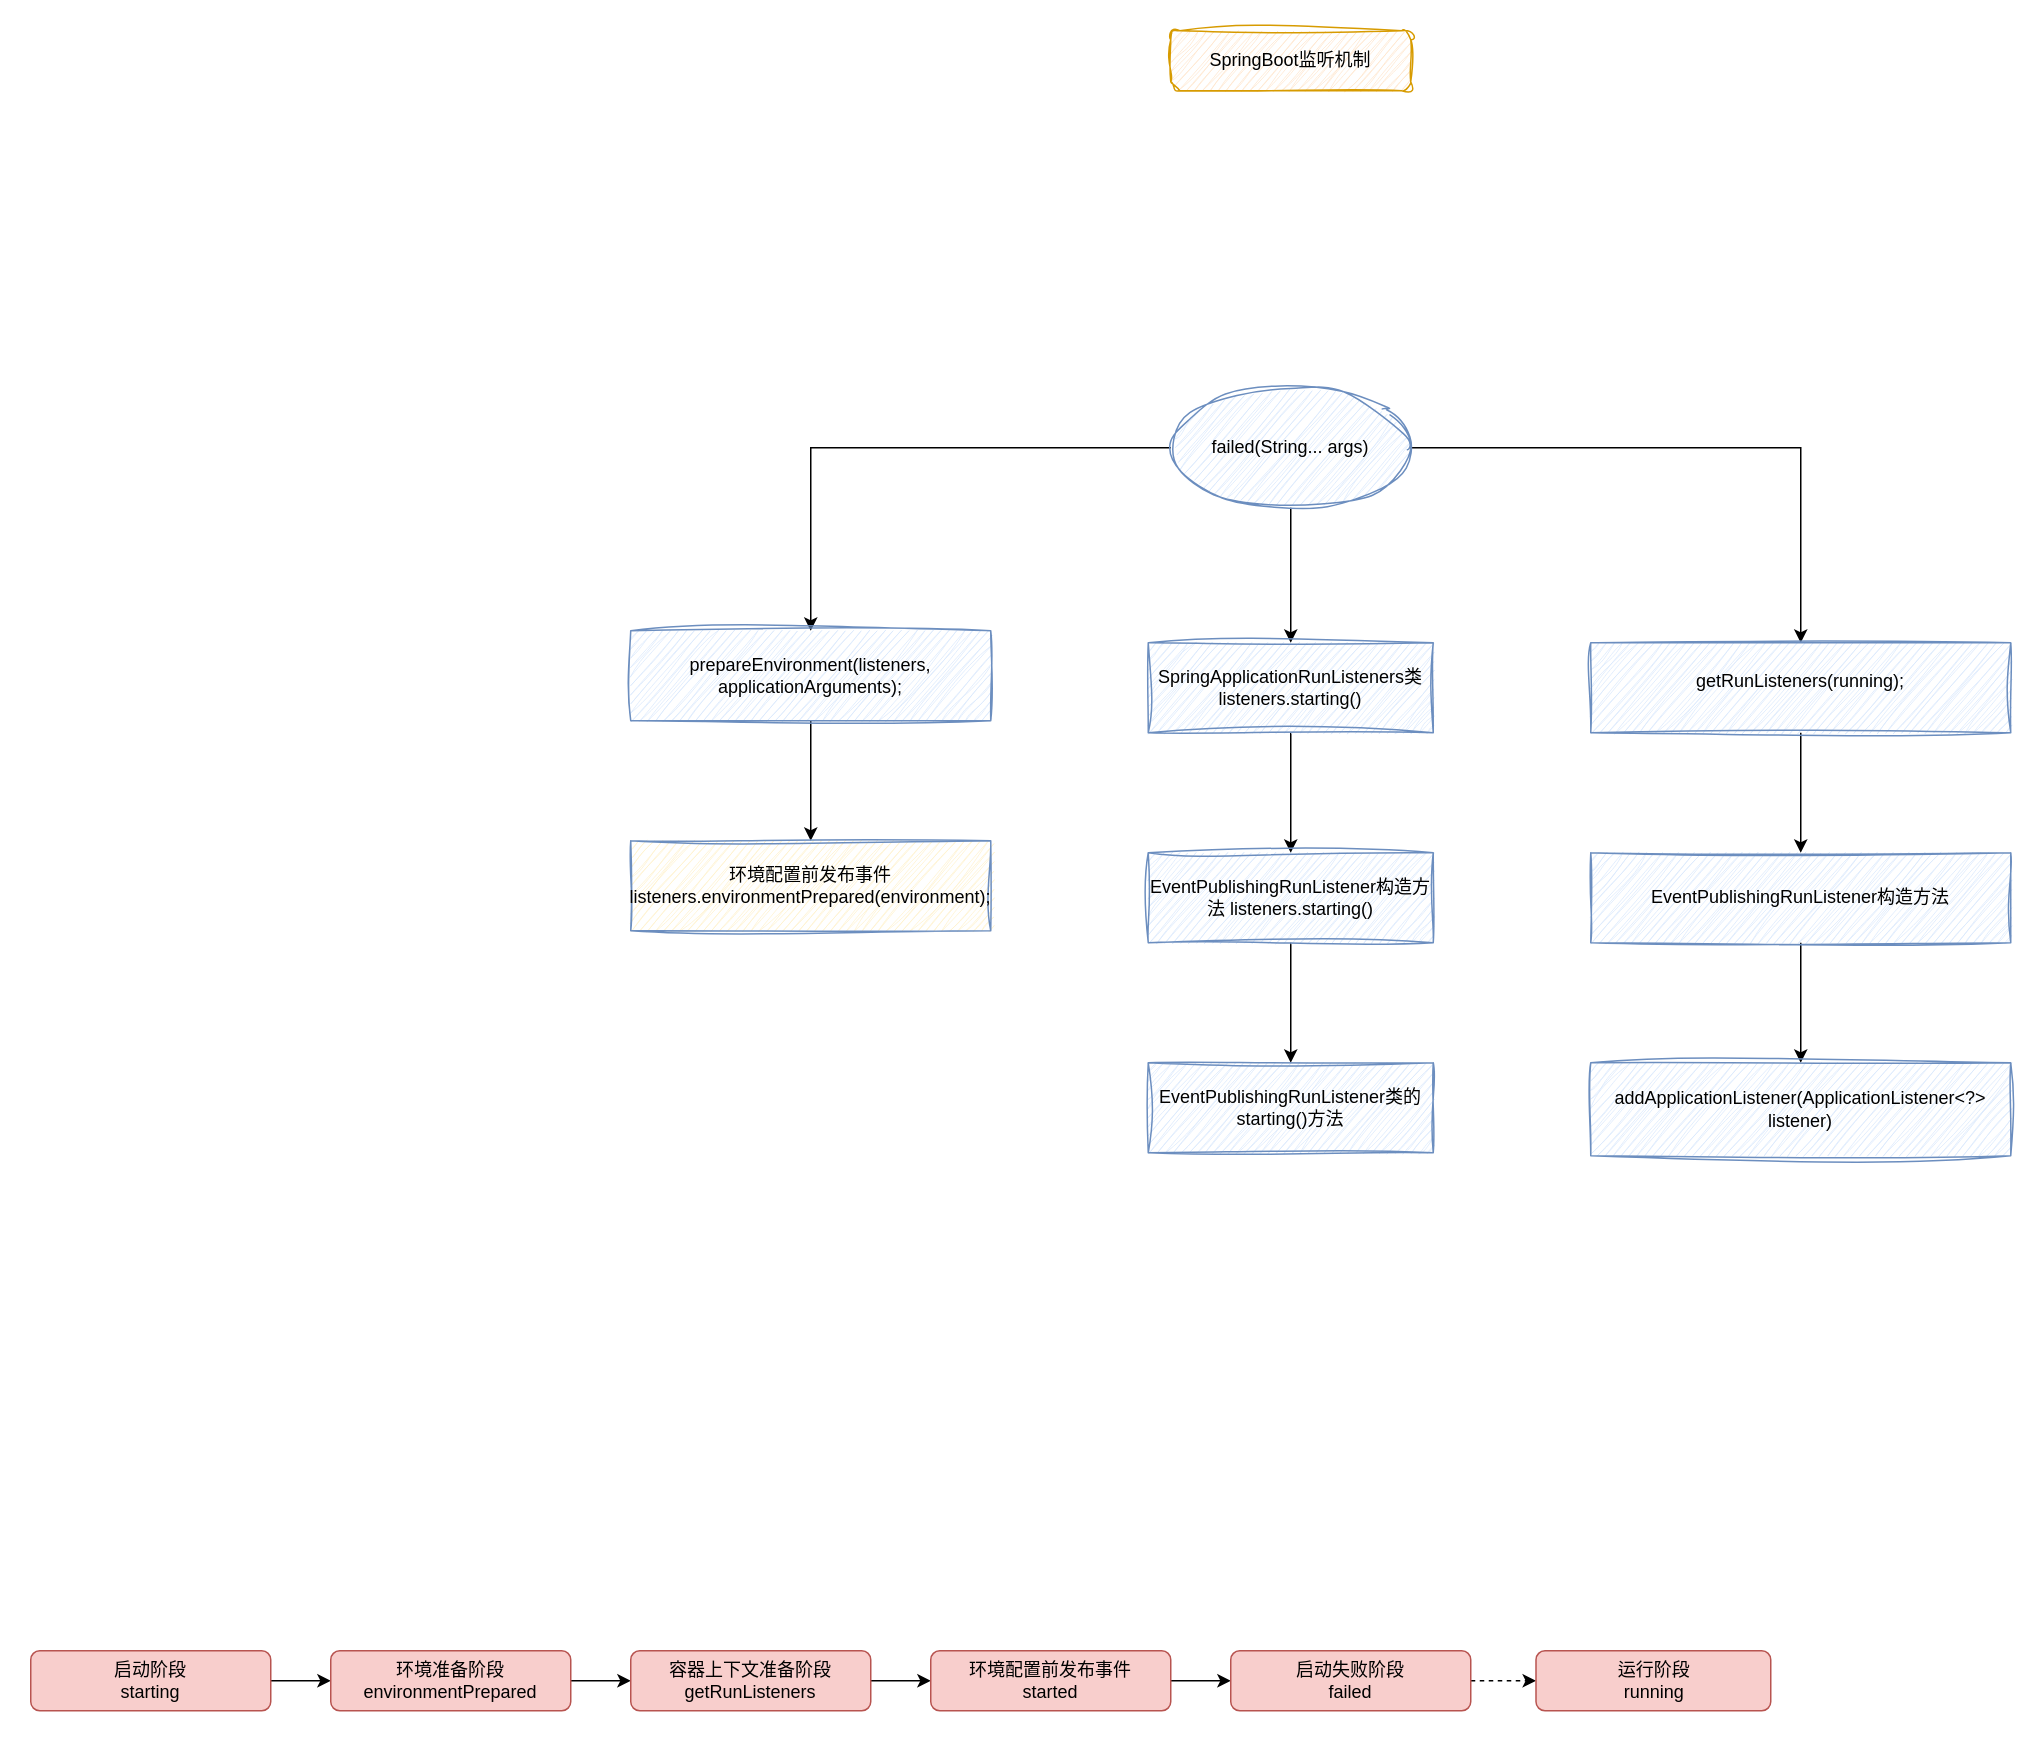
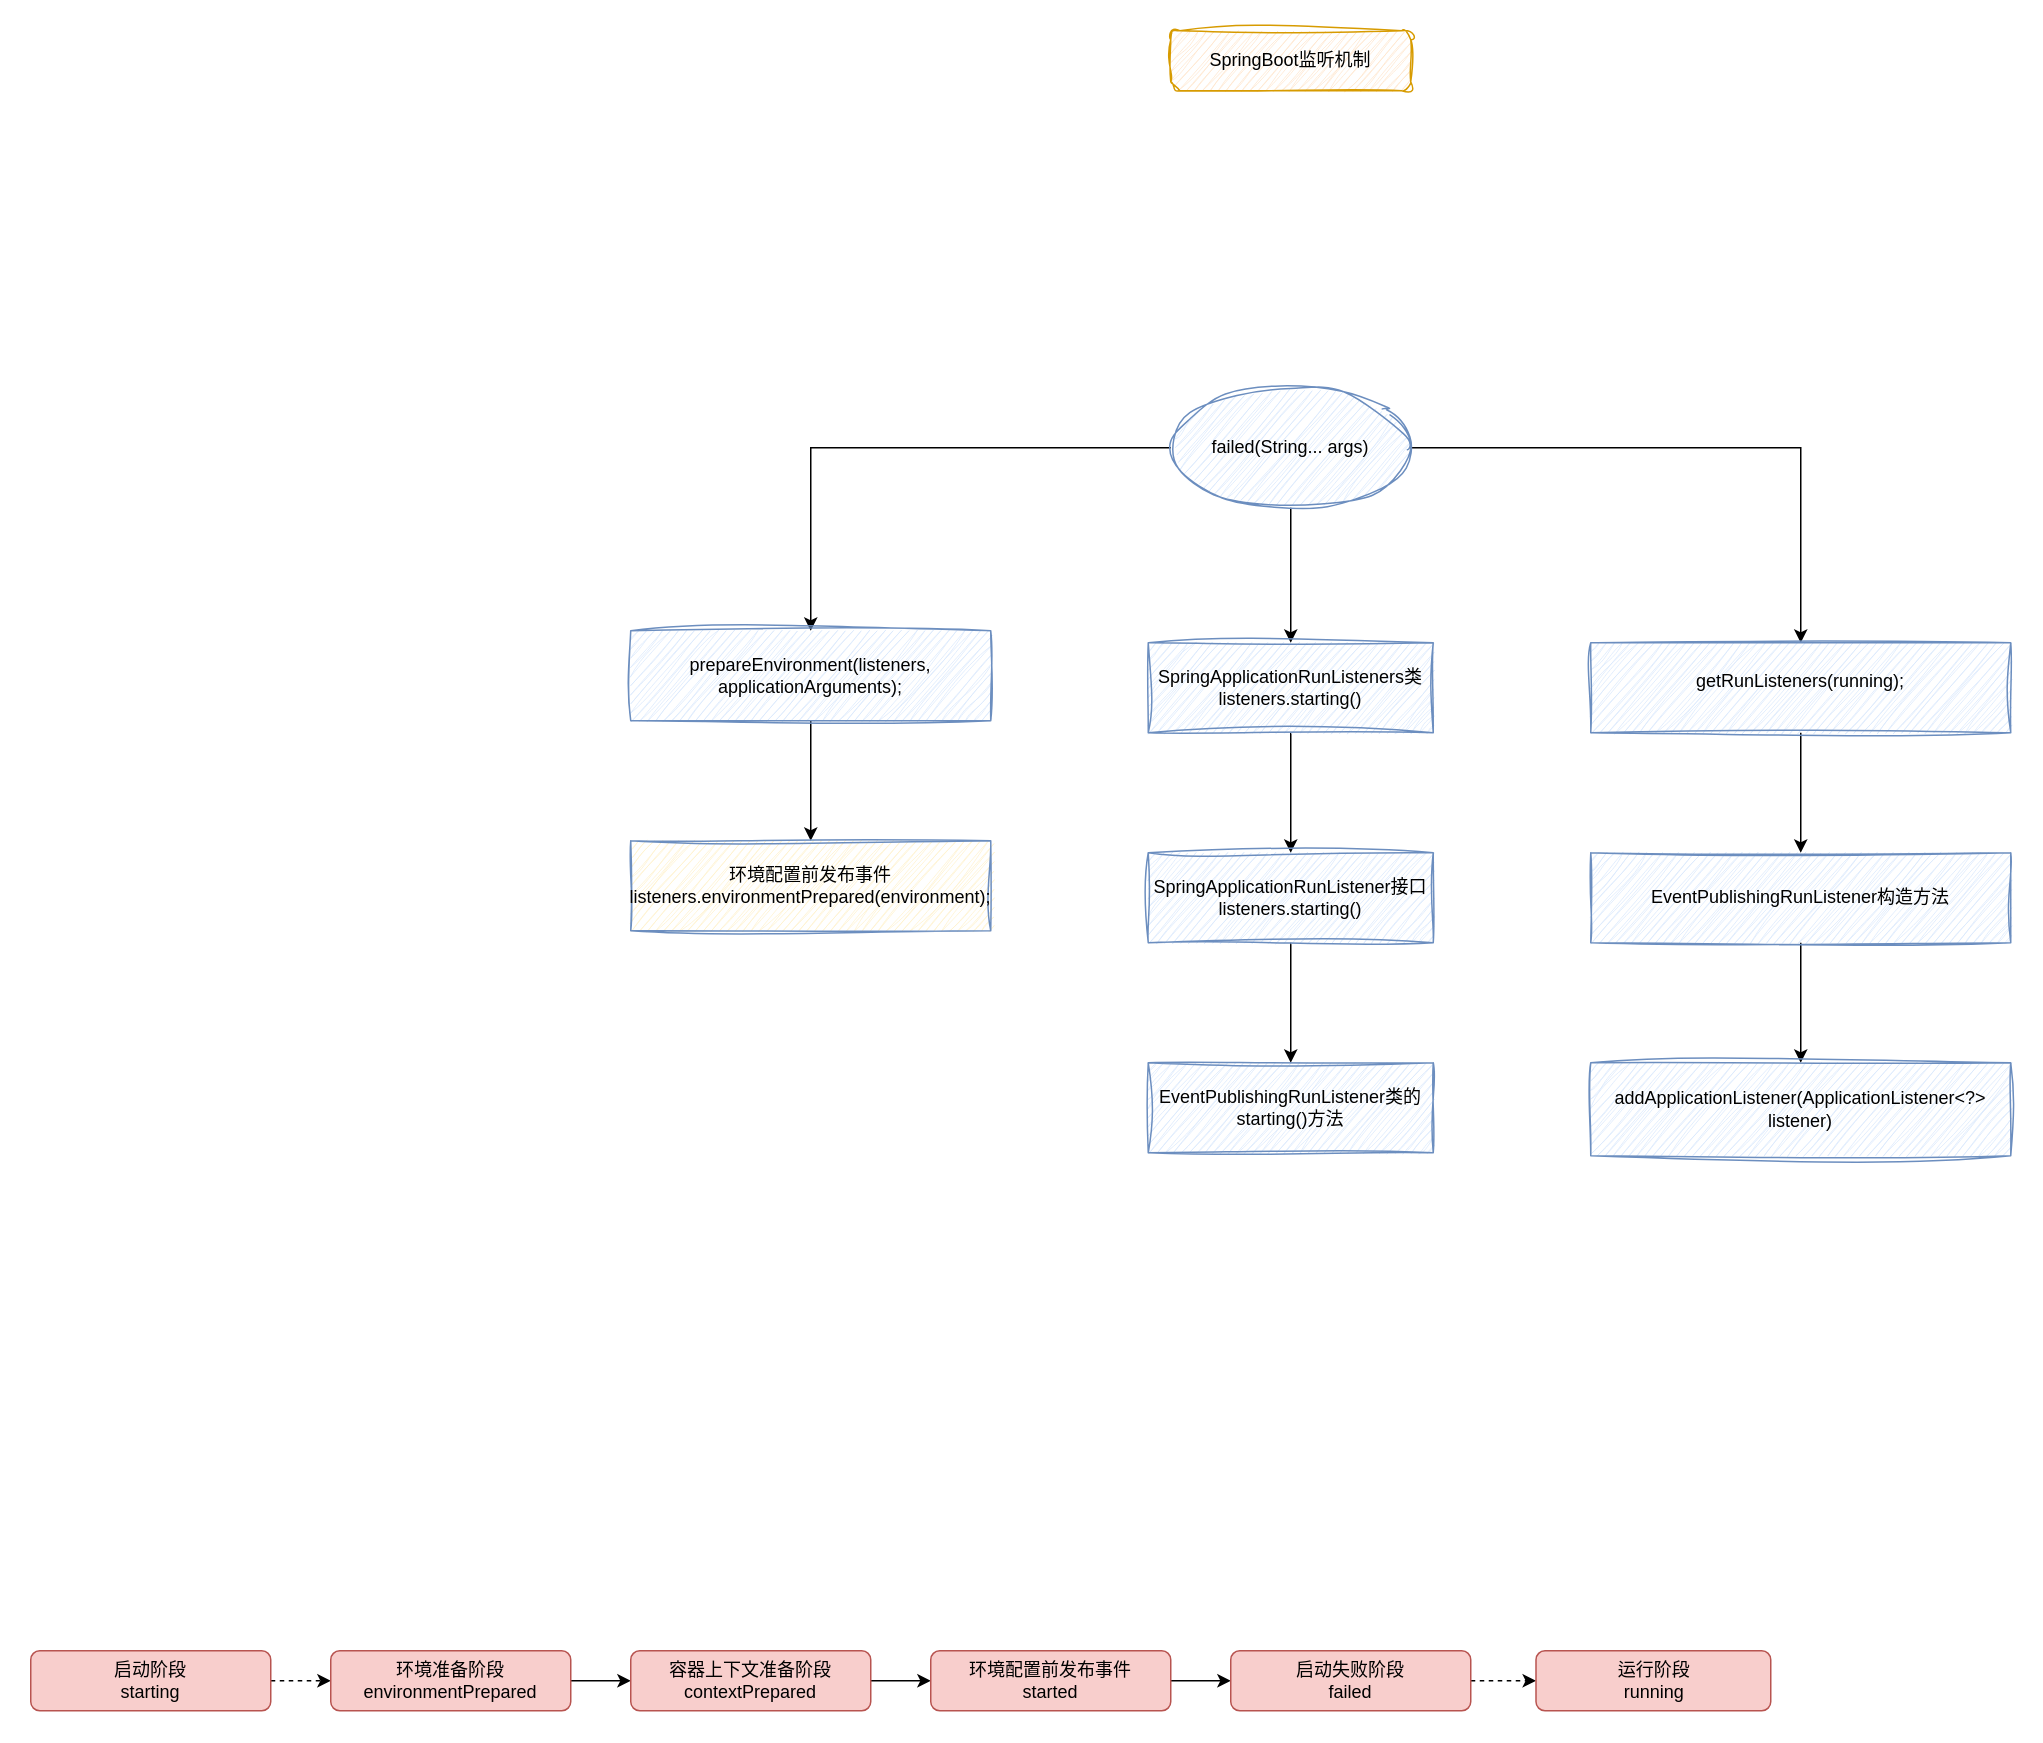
(1291, 898) -> (1291, 898)
(295, 1681) -> (295, 1681)
(751, 1681) -> (751, 1681)
